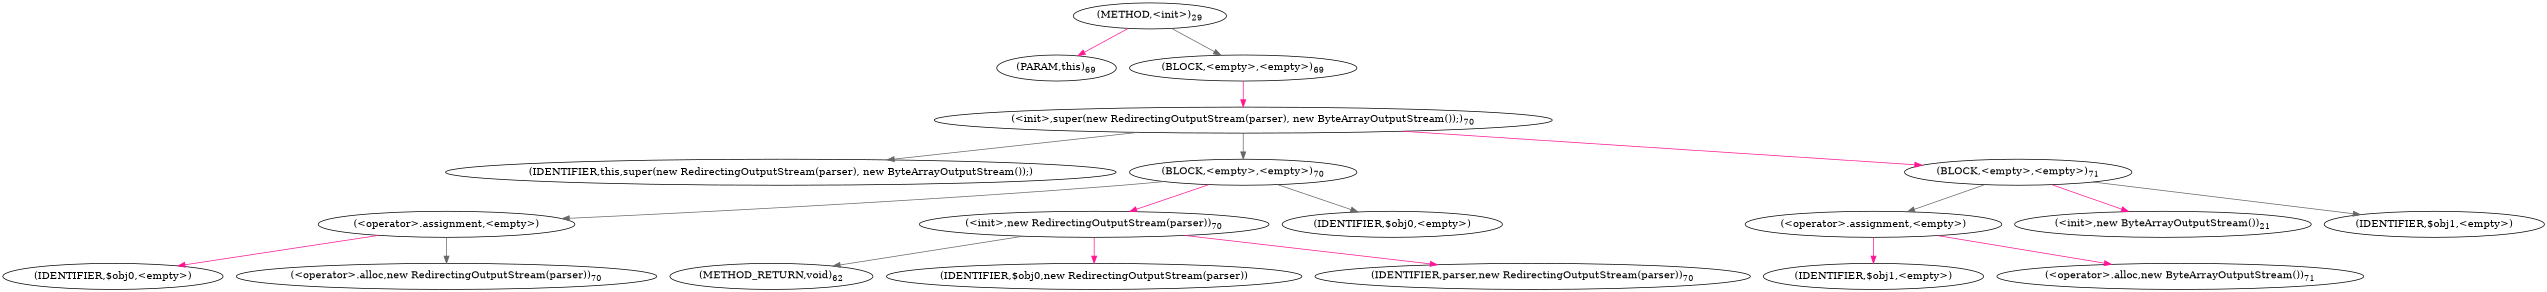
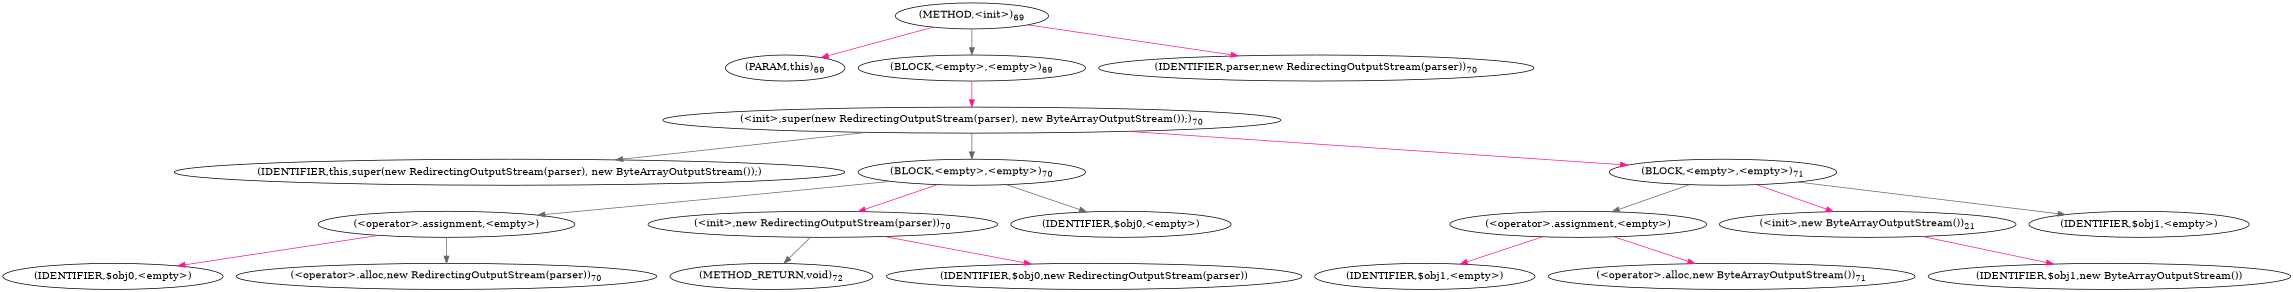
(1197, 15) -> (1019, 15)
(1307, 250) -> (1129, 40)
(838, 275) -> (838, 275)
none -> (2109, 276)
